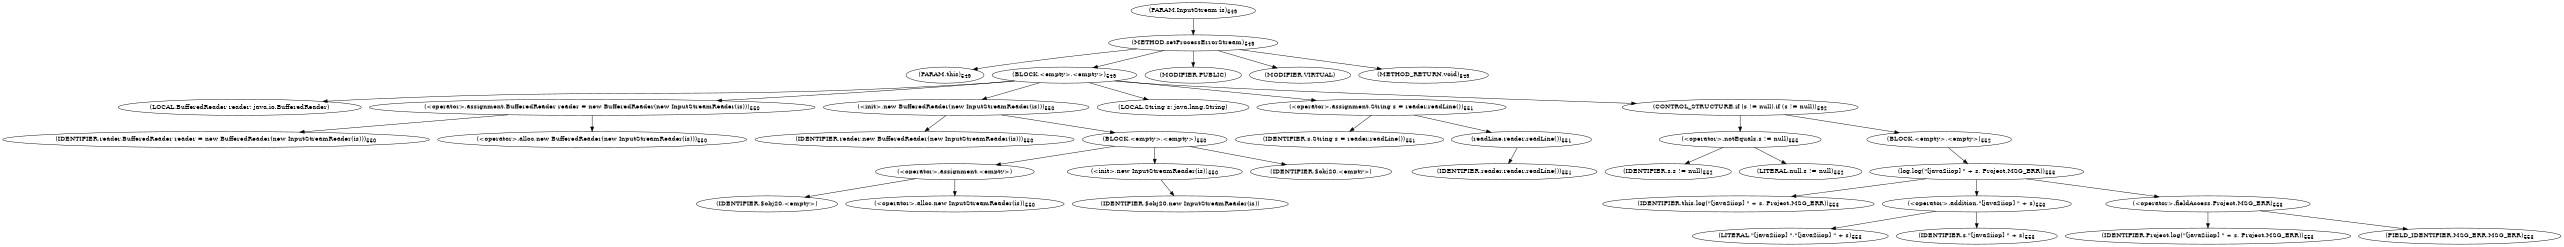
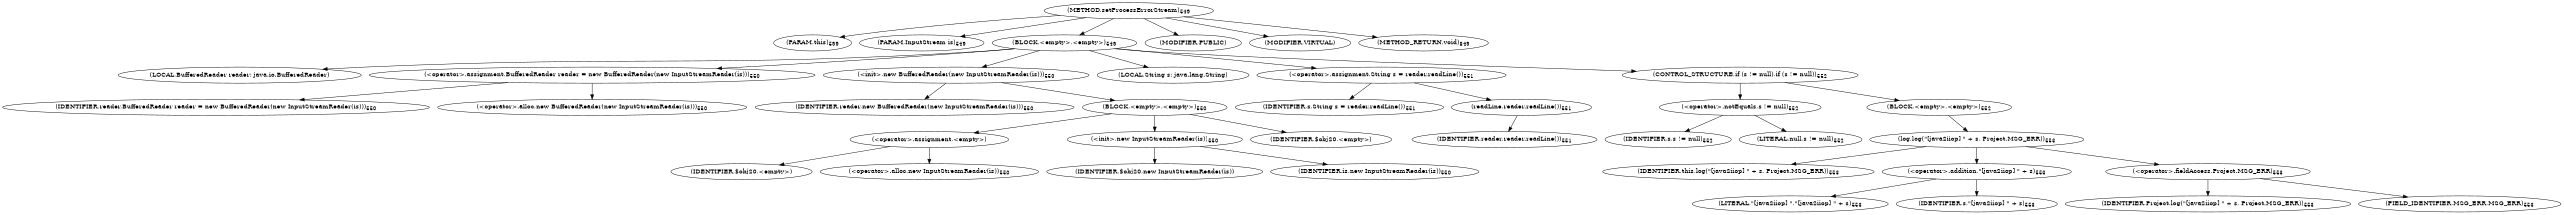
(1193, 25) -> (1025, 27)
(966, 74) -> (834, 42)
(1822, 107) -> (1822, 74)
(1794, 139) -> (1794, 107)
none -> (1375, 172)
